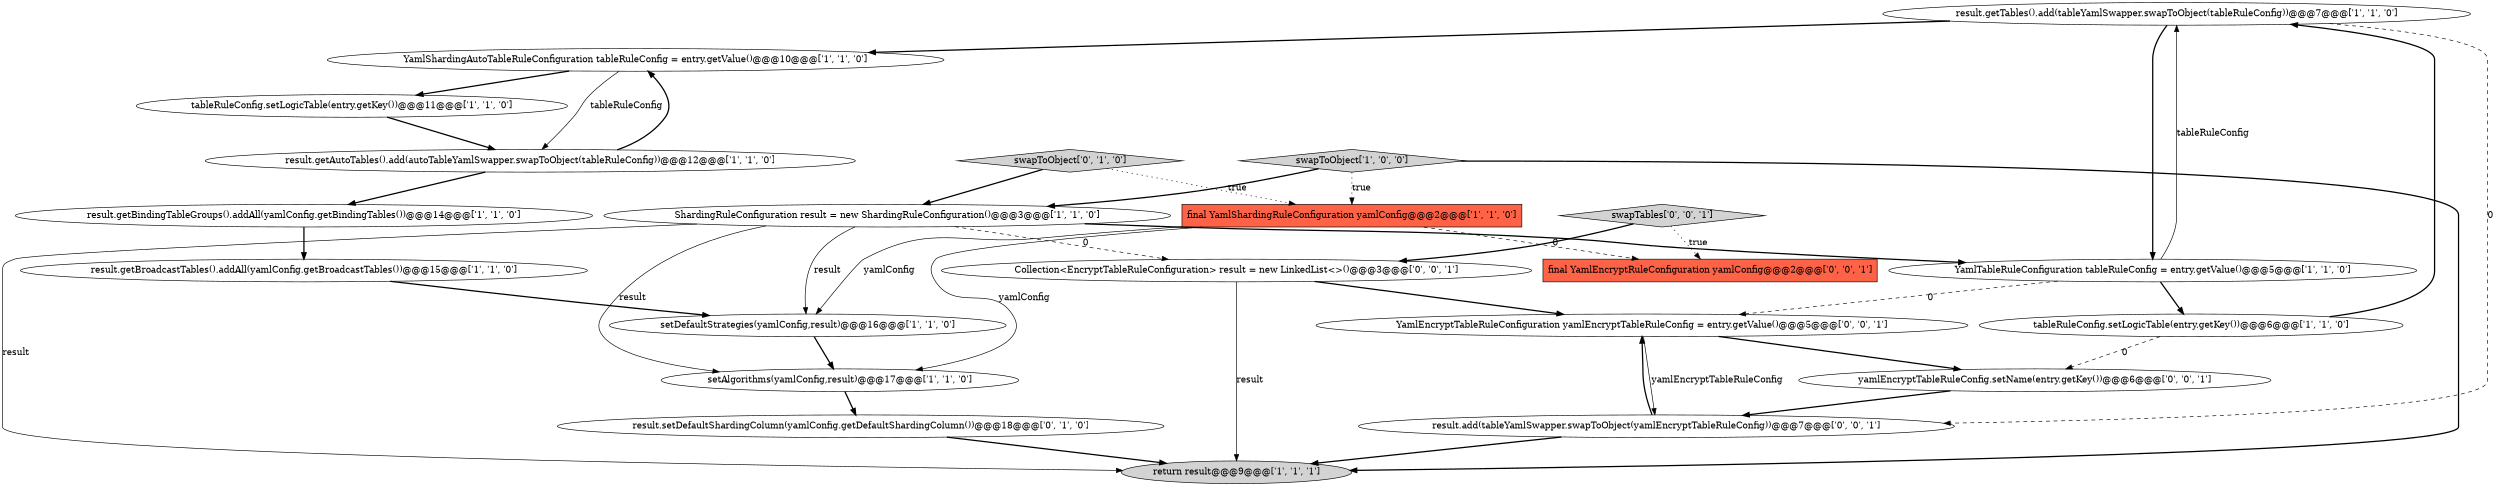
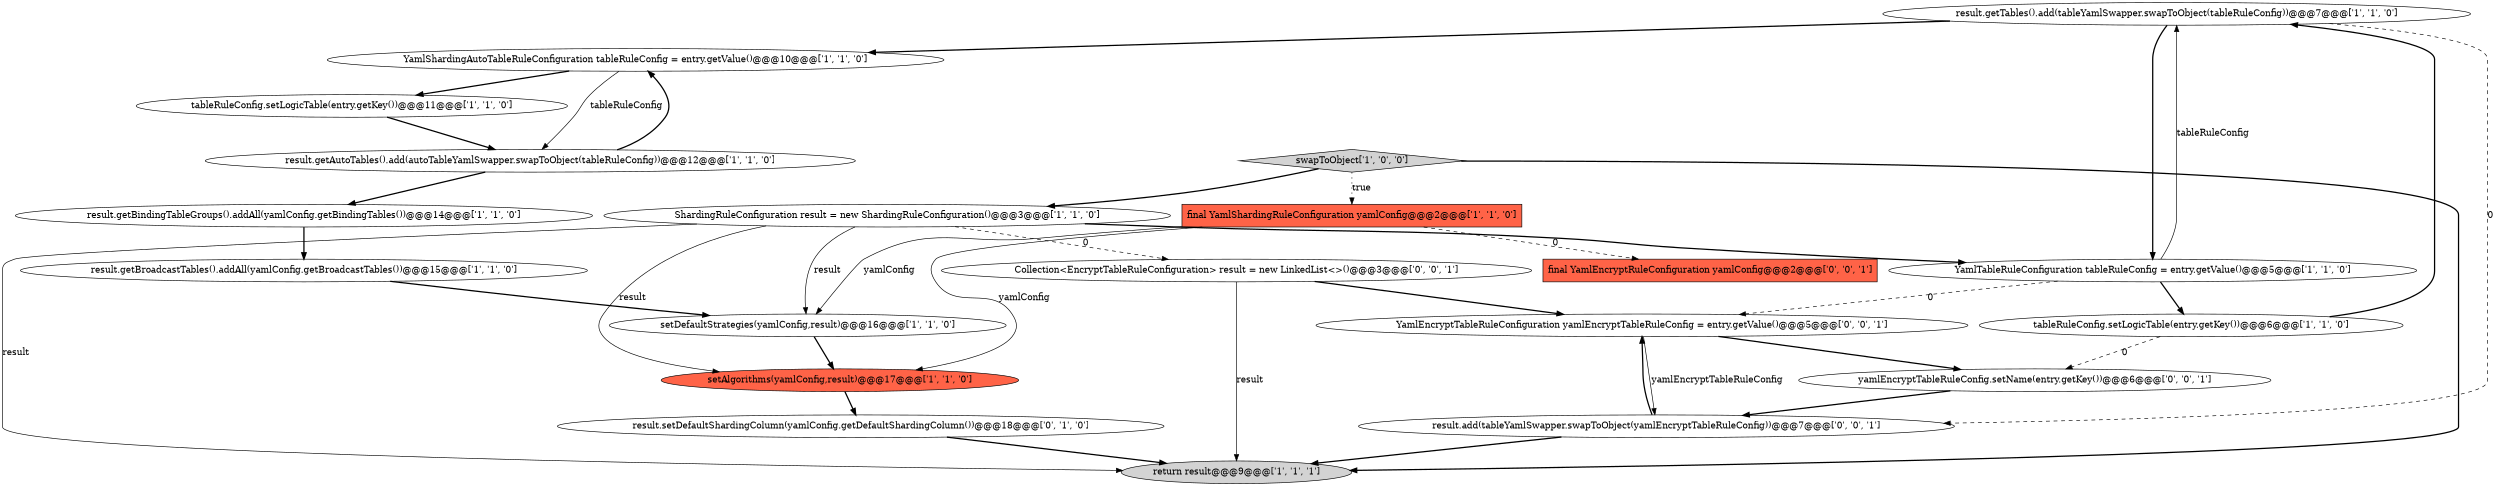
(1070, 161) -> none
(1662, 216) -> none
(840, 380) -> (840, 380)
